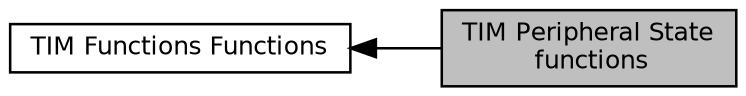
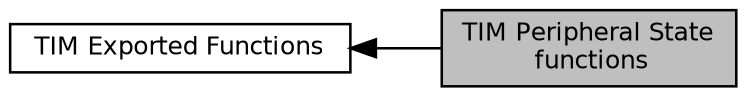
(180, 48) -> (180, 48)
